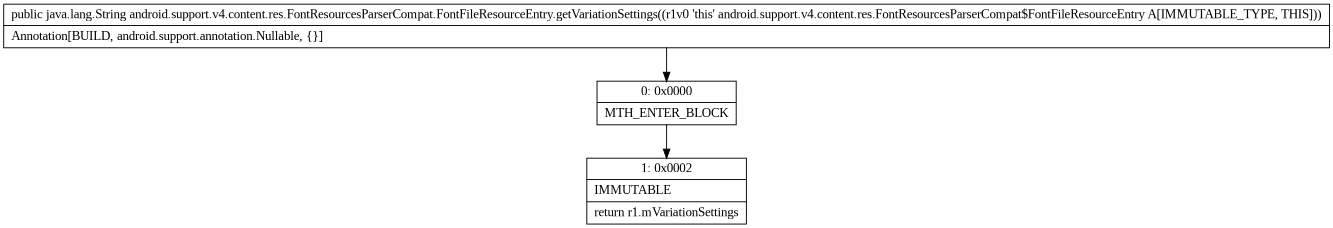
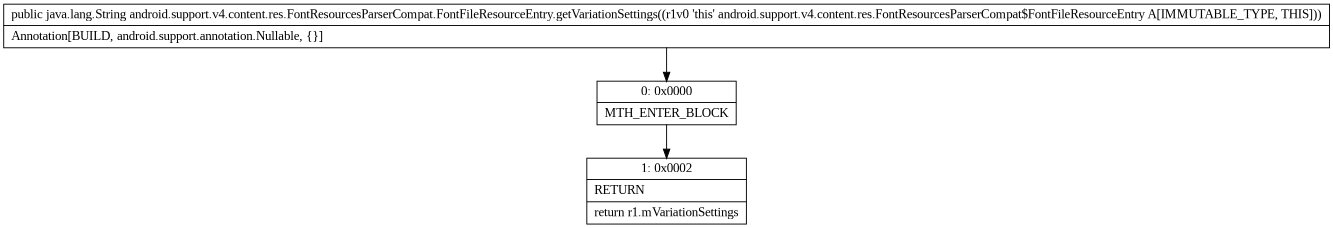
(633, 190) -> (620, 190)
